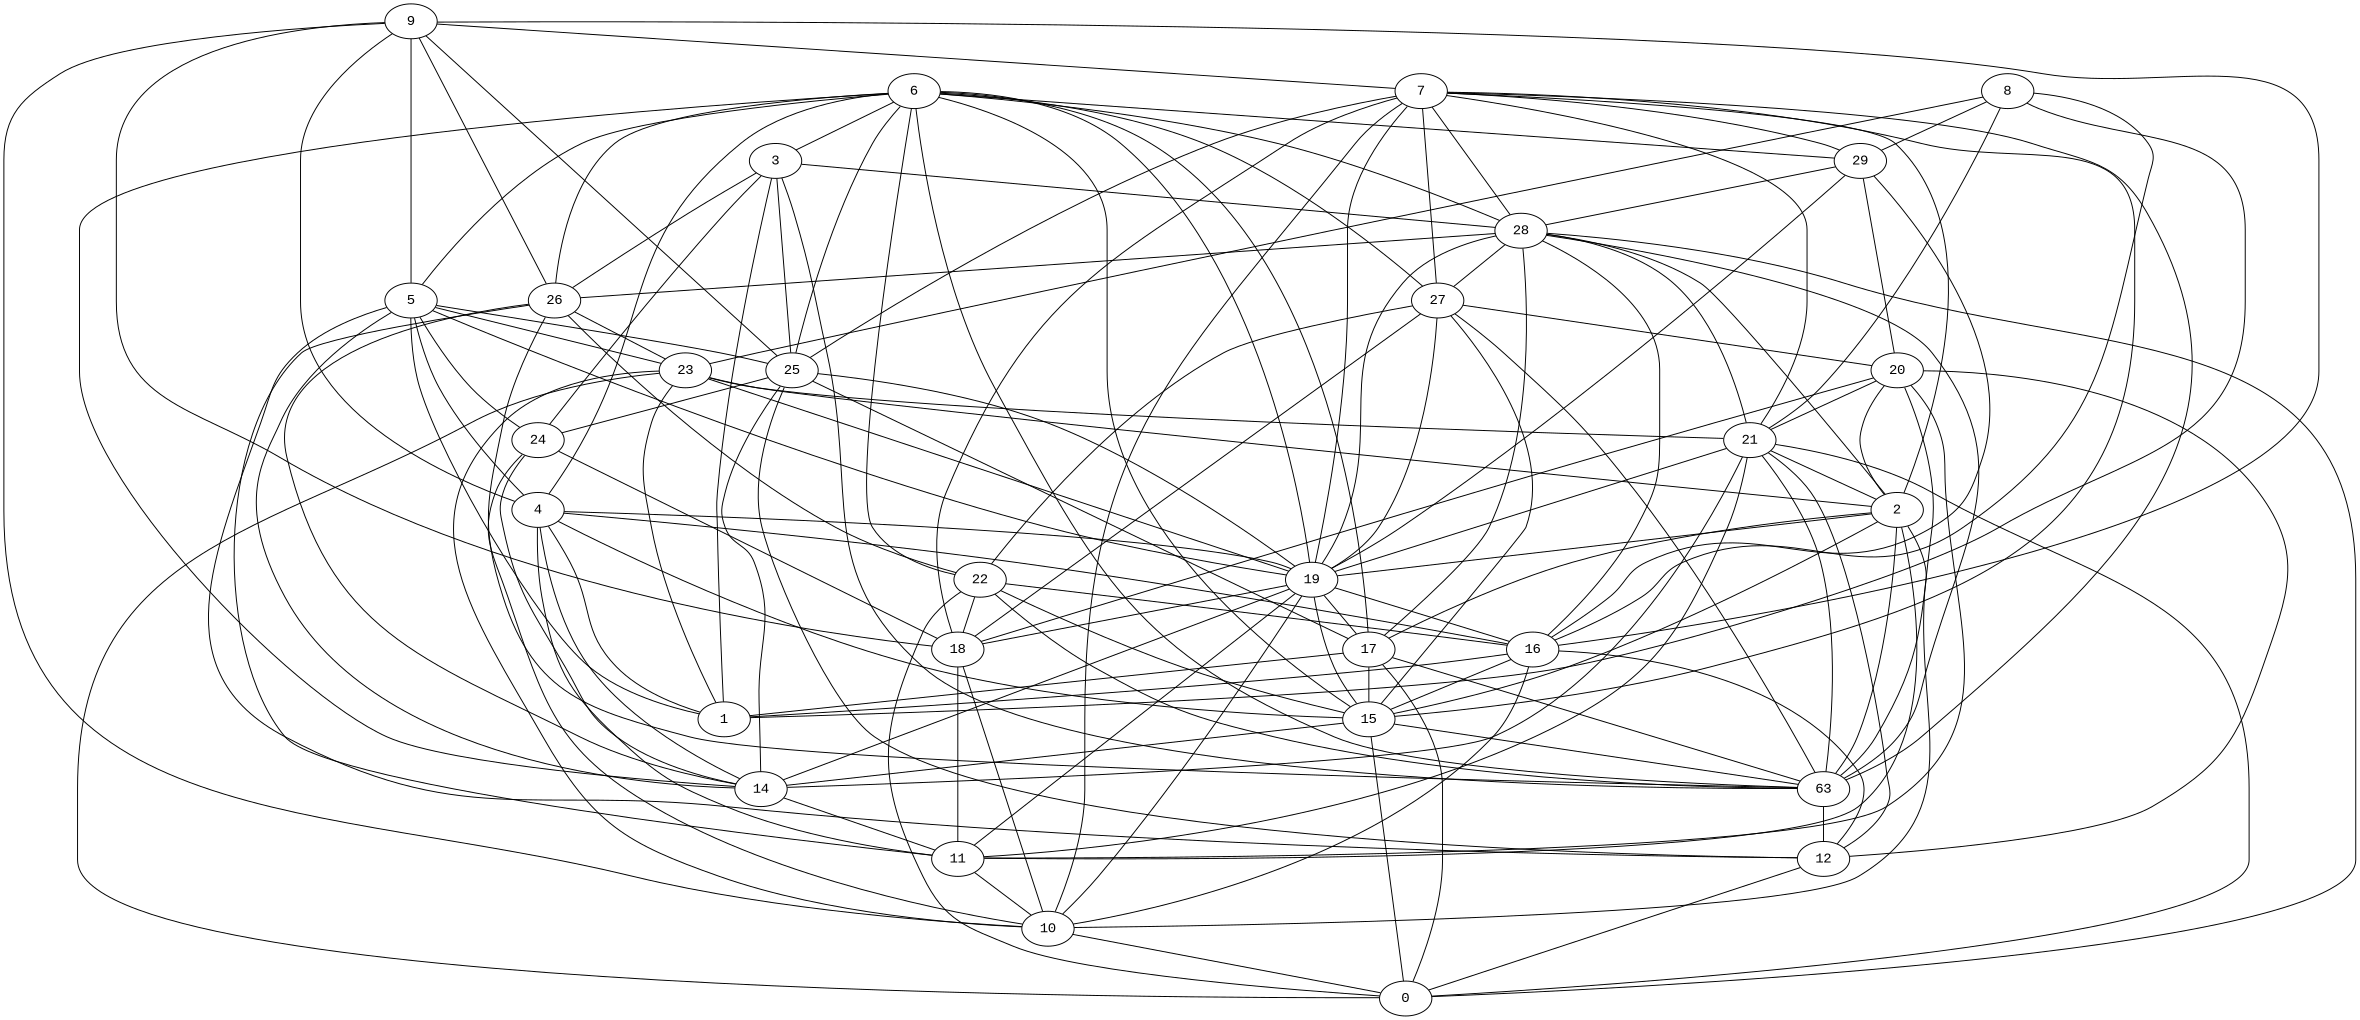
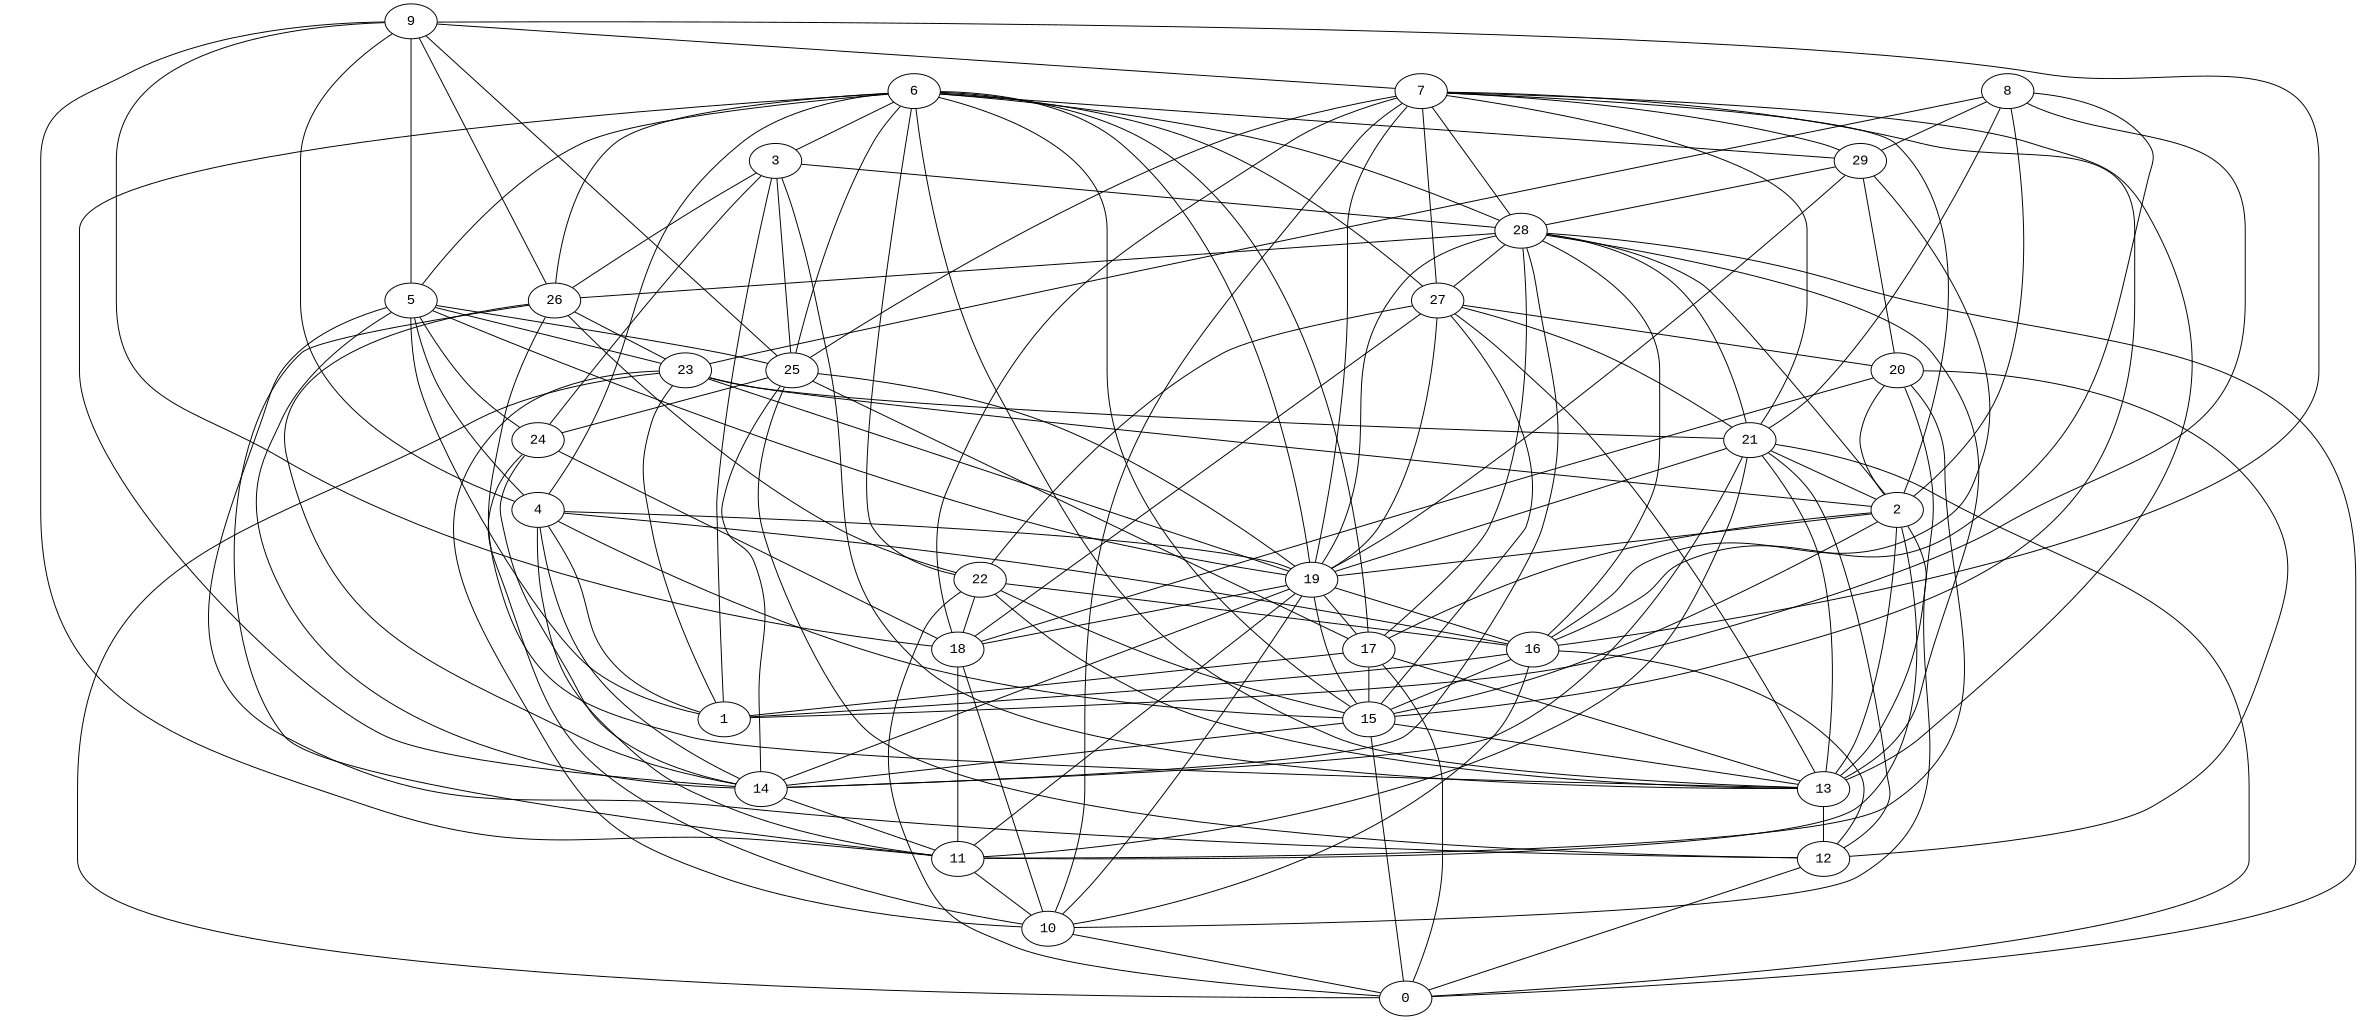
none -> (2020, 309)
(1823, 405) -> (1603, 354)
(66, 701) -> (82, 654)
none -> (1392, 740)
(1824, 789) -> (1824, 789)
